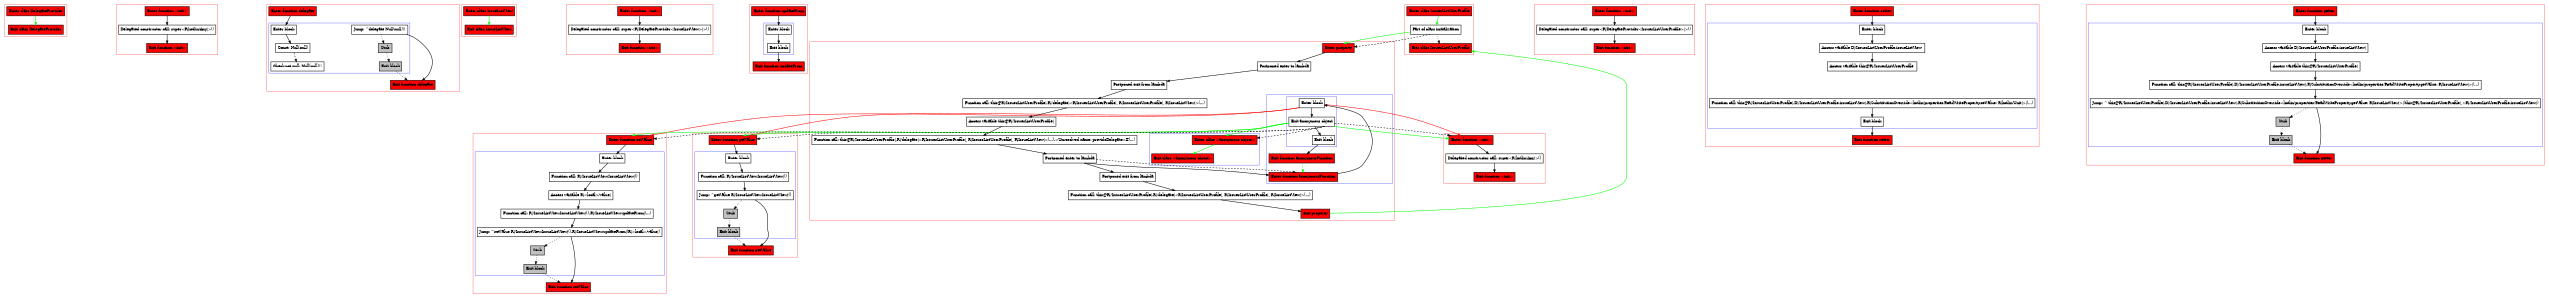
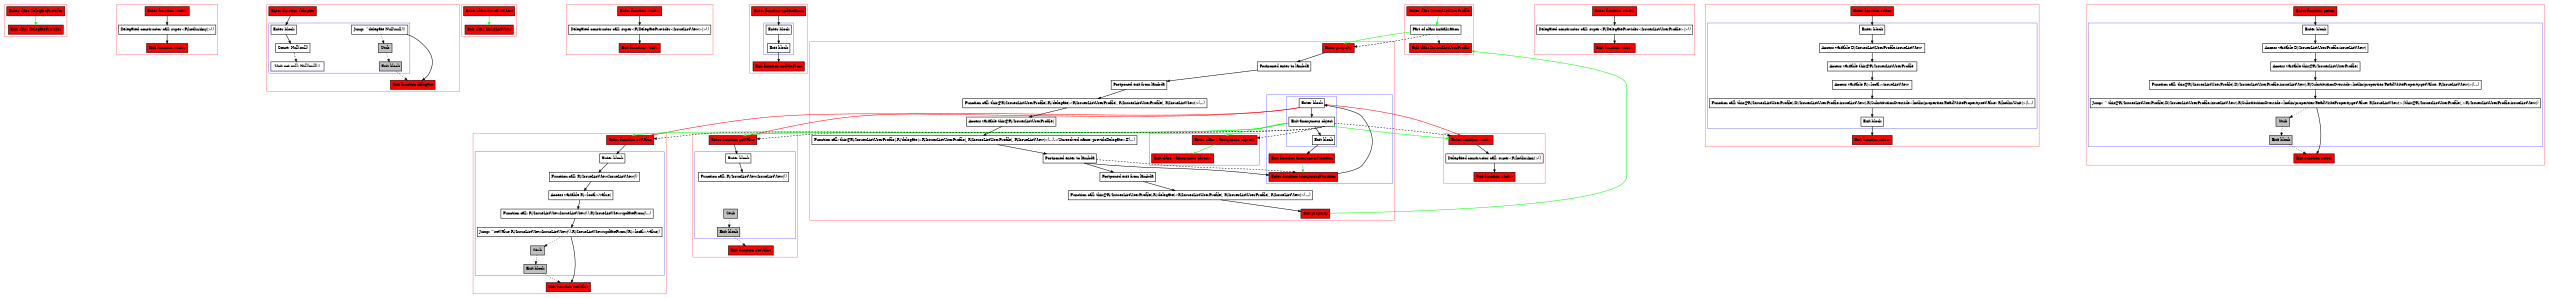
(297, 66) -> (297, 66)
none -> (1872, 85)
(745, 195) -> none
